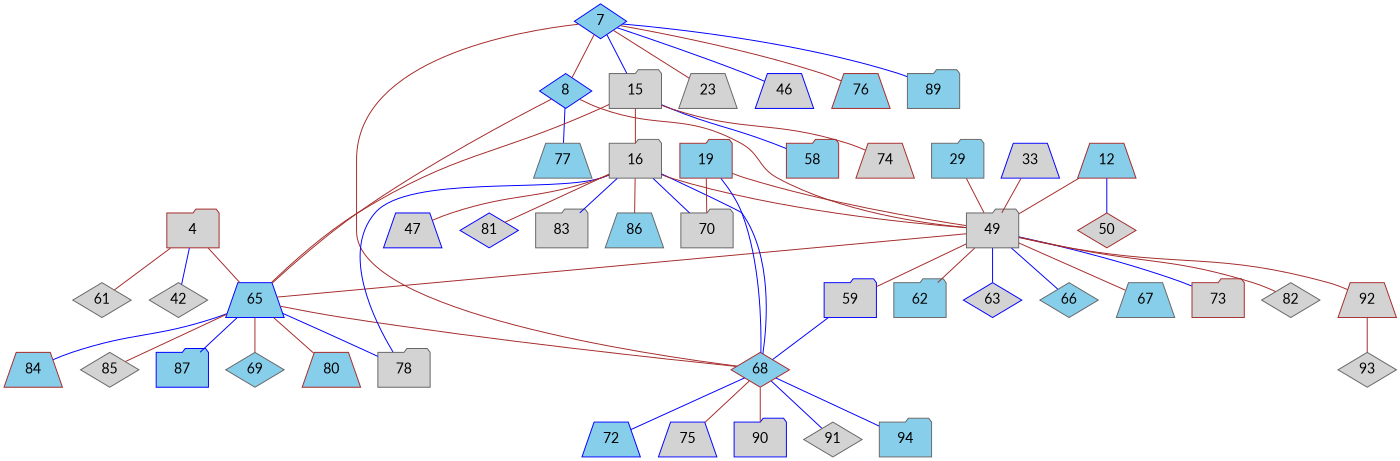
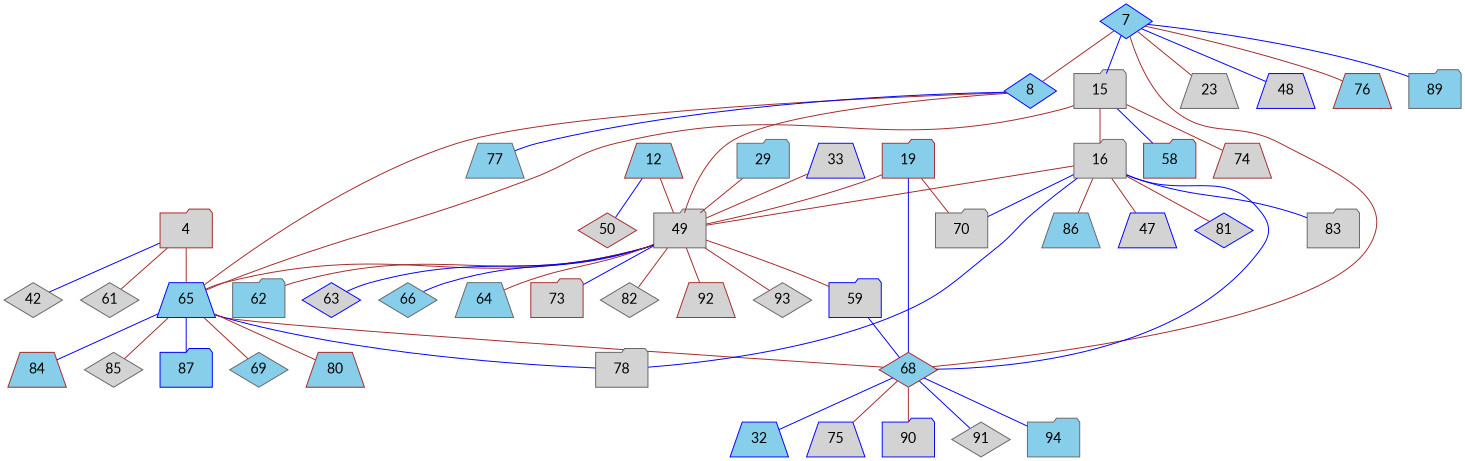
(784, 91) -> (1286, 91)
(1146, 300) -> (484, 300)
(1367, 335) -> (737, 269)
(611, 439) -> (759, 439)
